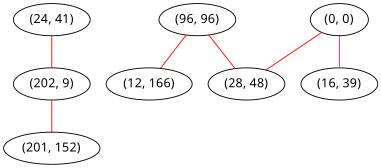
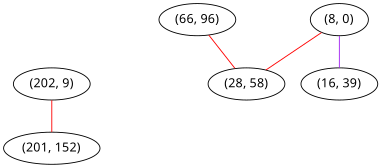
(52, 20) -> none
(197, 20) -> (197, 20)
(339, 20) -> (339, 20)
(149, 84) -> none
(246, 84) -> (246, 84)
